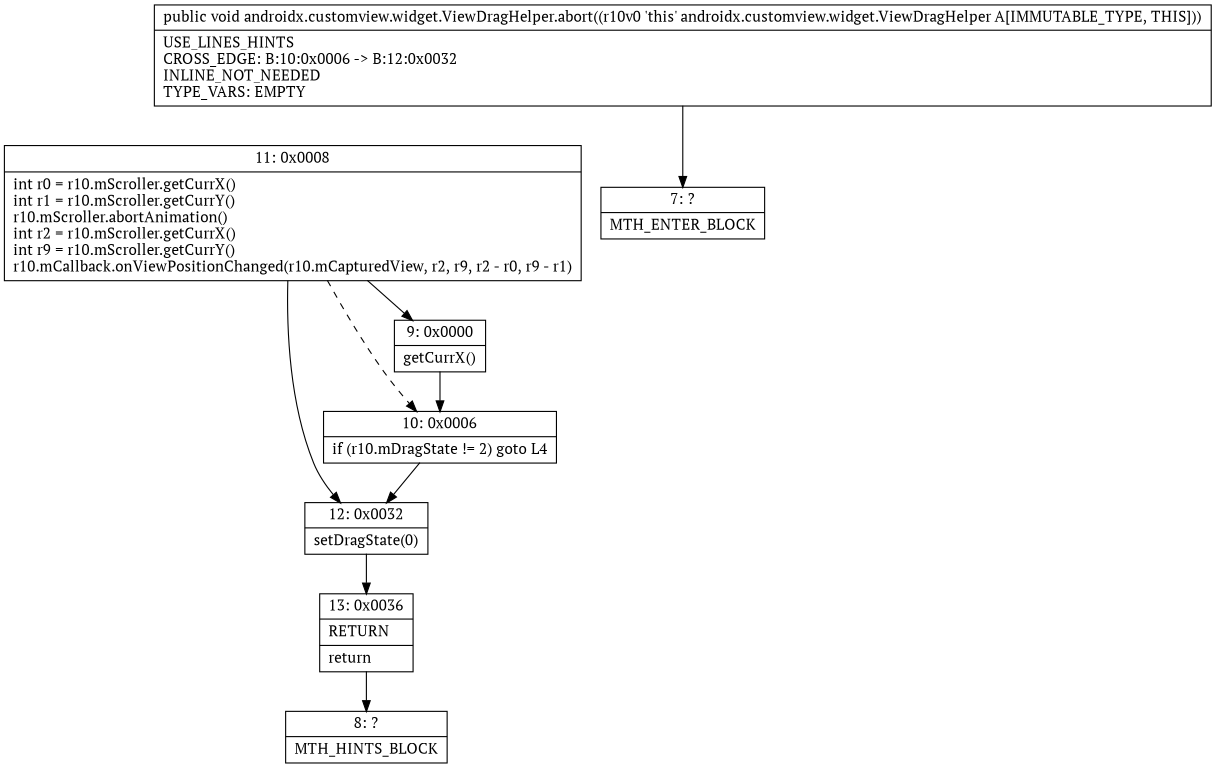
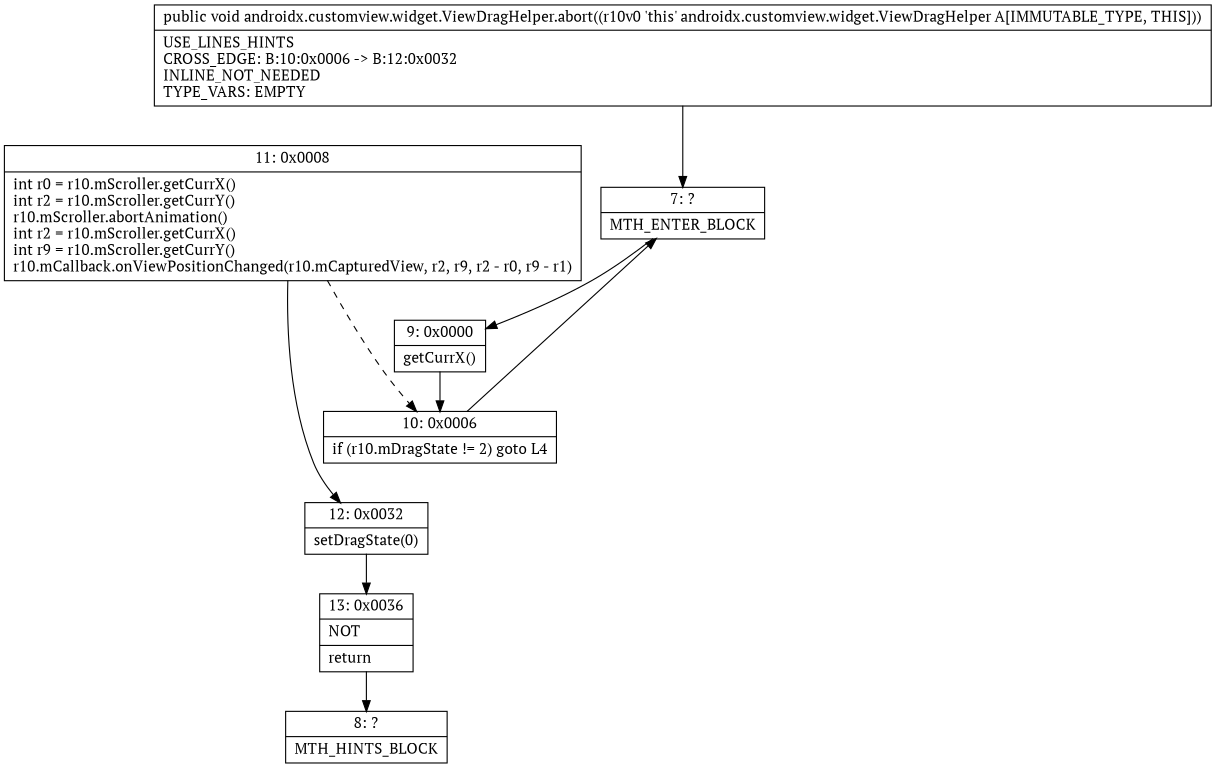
(124, 201) -> (124, 201)
(386, 297) -> (578, 288)
(407, 479) -> (557, 329)
(359, 632) -> (345, 632)
